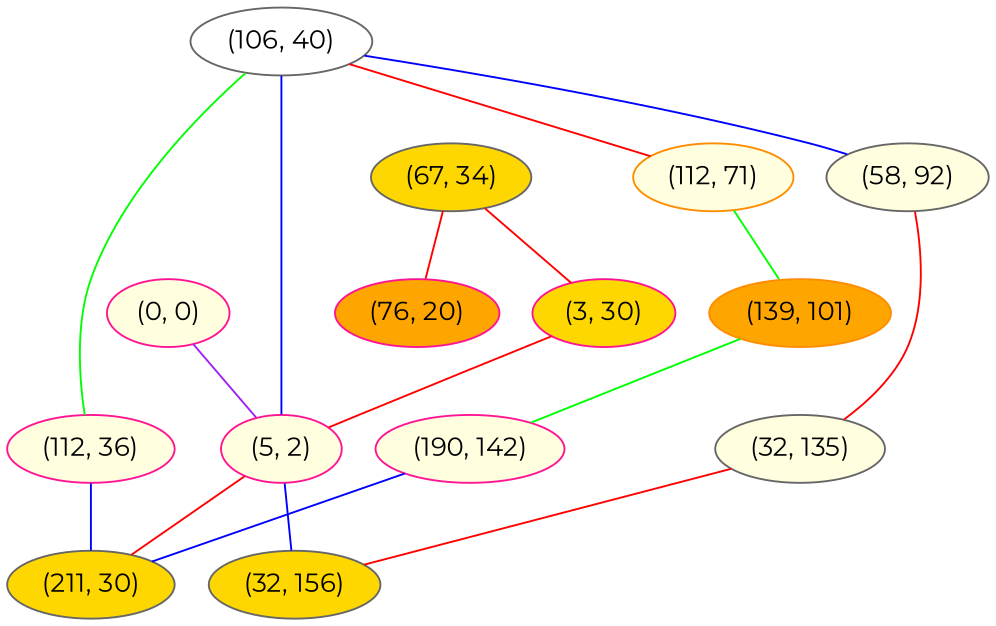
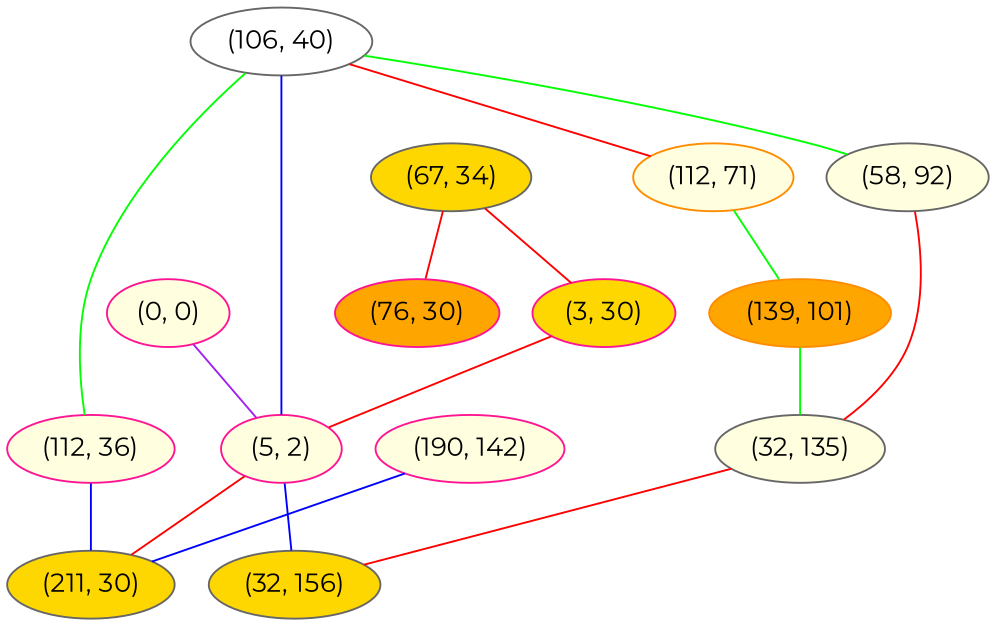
(607, 98) -> (607, 98)
(417, 313) -> (417, 313)
(636, 381) -> (800, 381)
